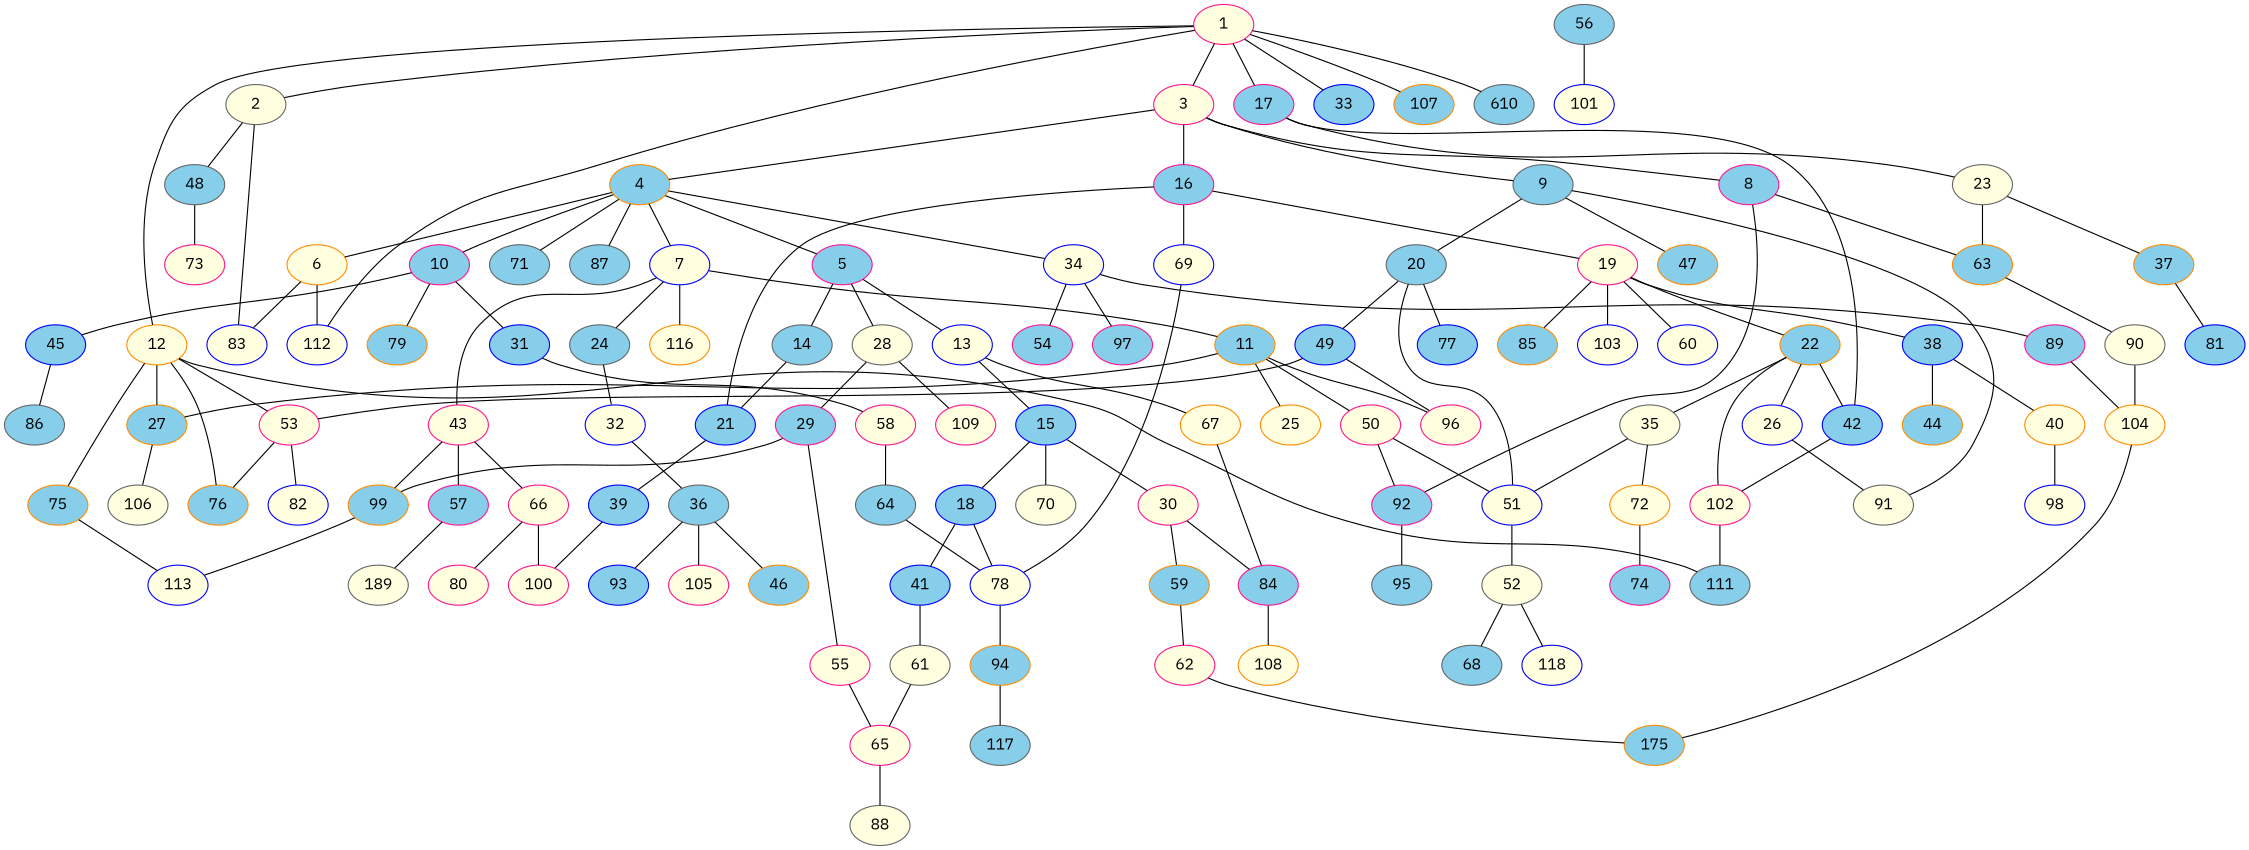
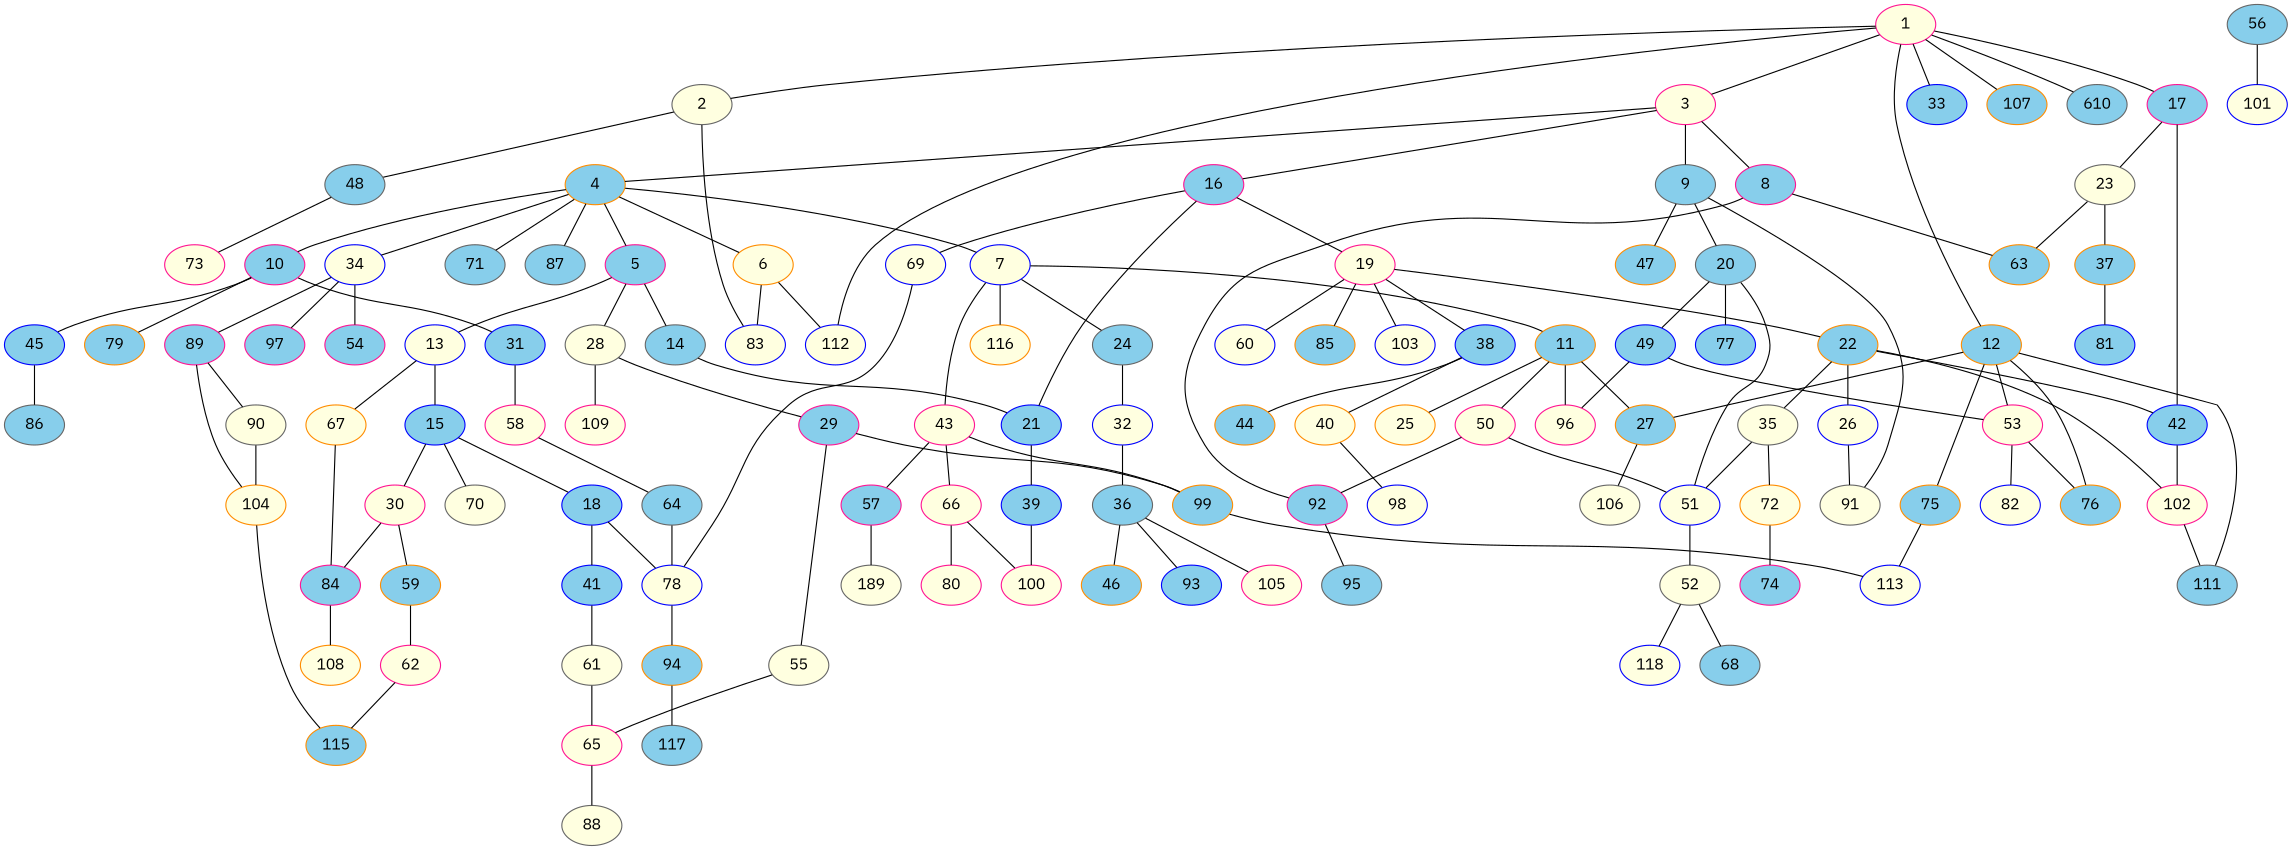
(2059, 305) -> (225, 385)
(157, 345) -> (1991, 345)
(840, 665) -> (799, 665)
(1654, 745) -> (336, 745)
